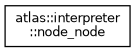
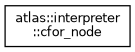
(68, 26) -> (68, 26)
